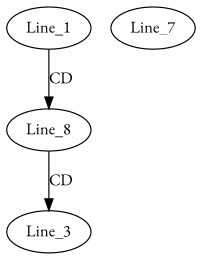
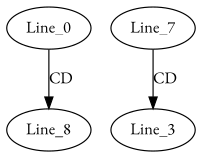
(49, 28) -> (49, 28)
(49, 175) -> (153, 73)
